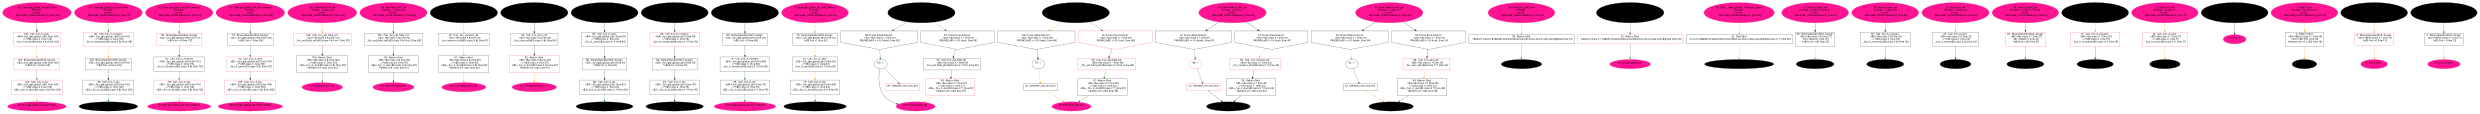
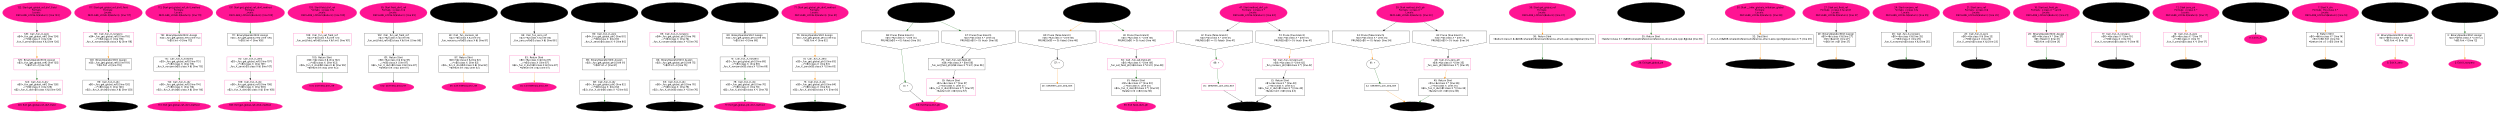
(903, 87) -> none
(1054, 96) -> none
